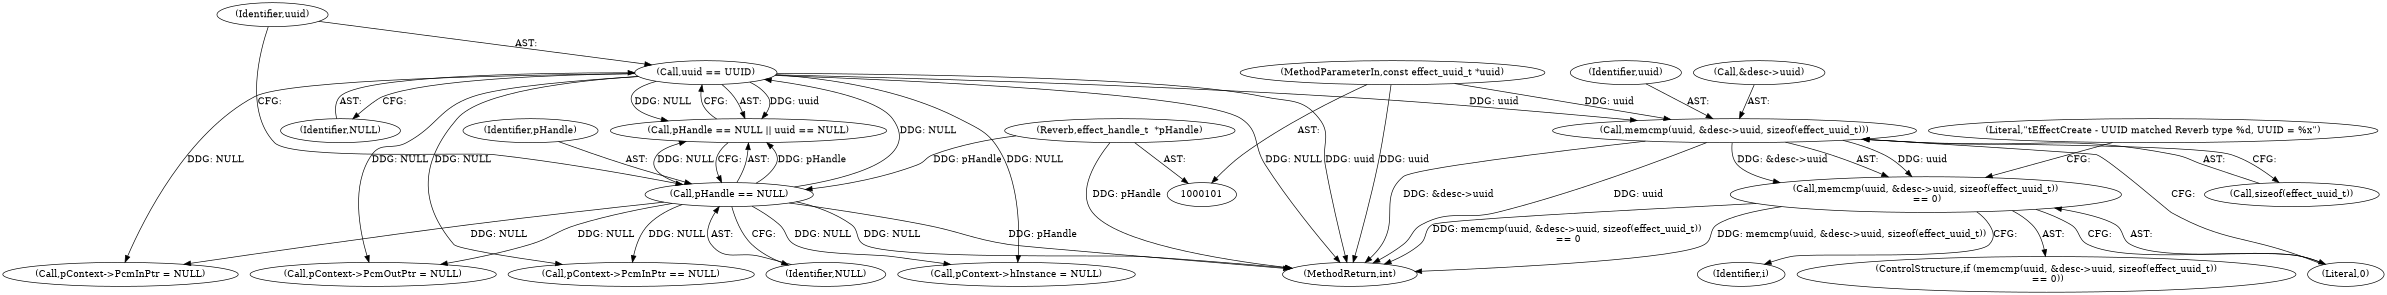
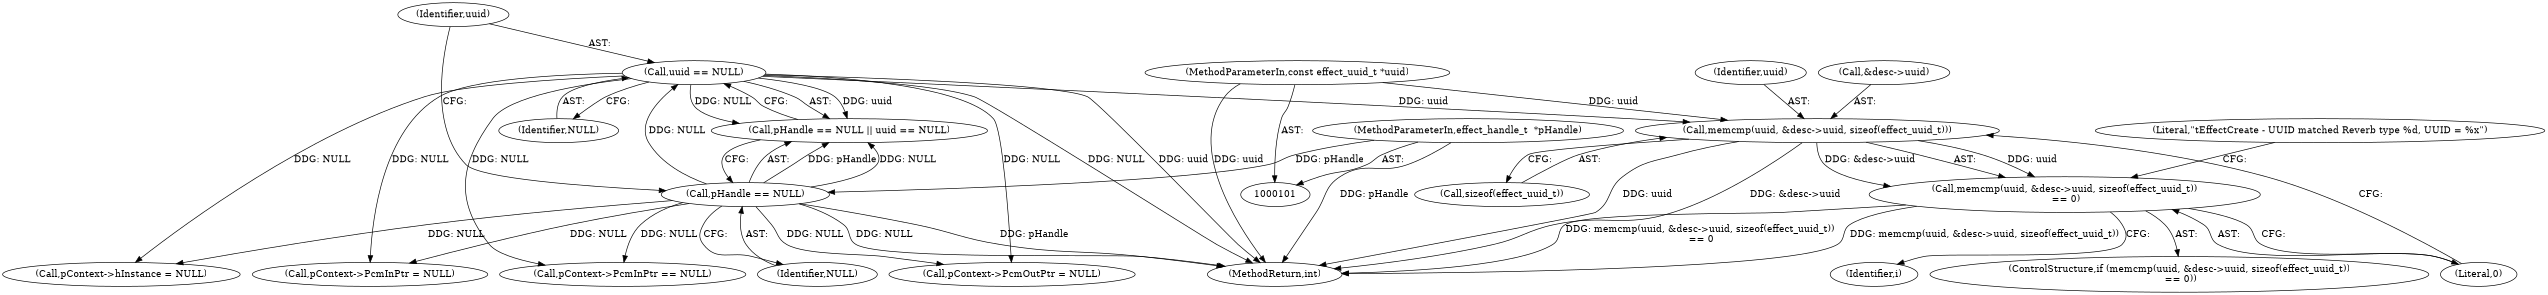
(706, 73) -> (694, 73)
(531, 131) -> none
(1120, 131) -> (1468, 131)
